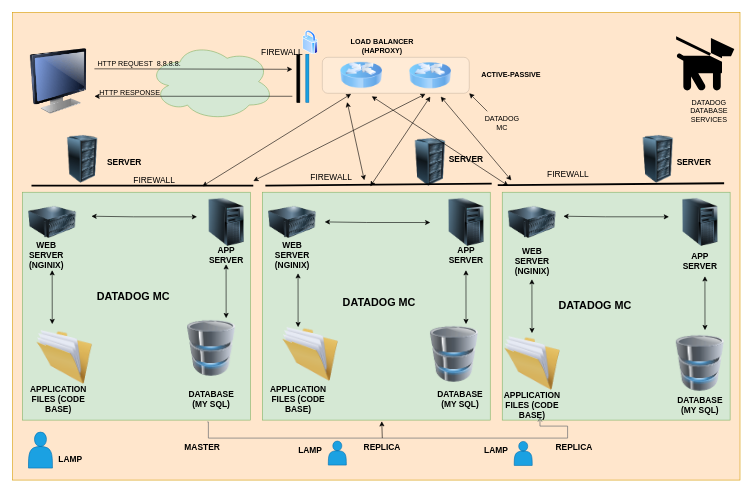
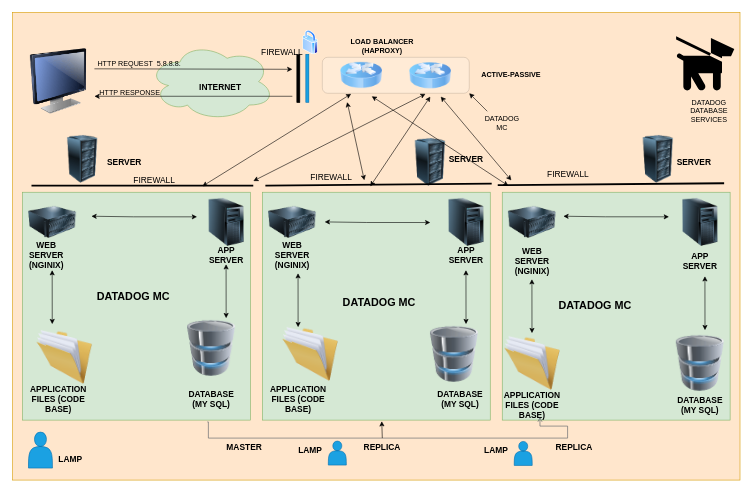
(140, 64) -> (140, 64)
none -> (221, 87)
(203, 447) -> (245, 447)
